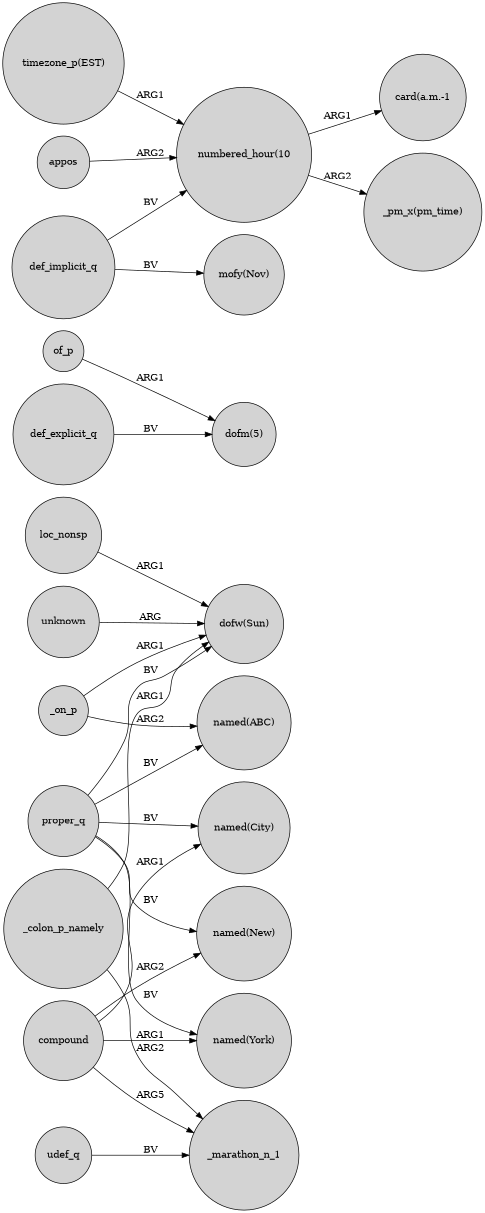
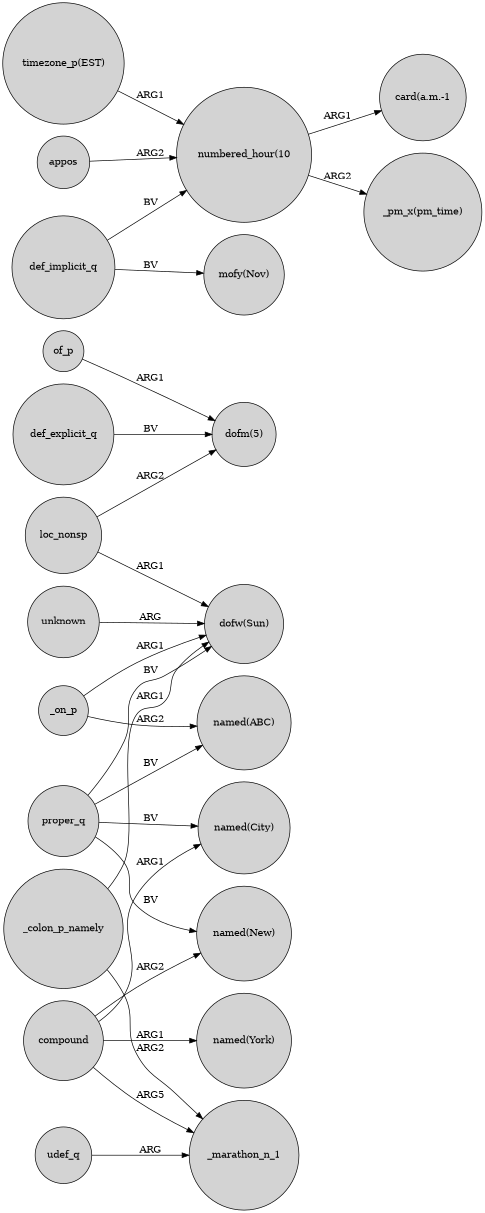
none -> (153, 485)
(135, 998) -> none
(150, 1150) -> (150, 1150)
